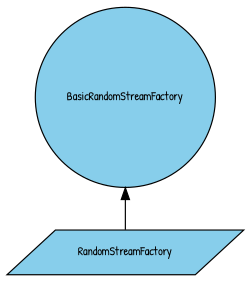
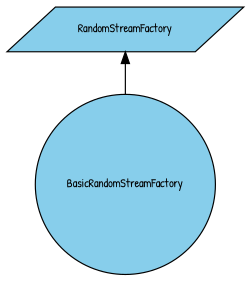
(125, 215) -> (125, 79)
